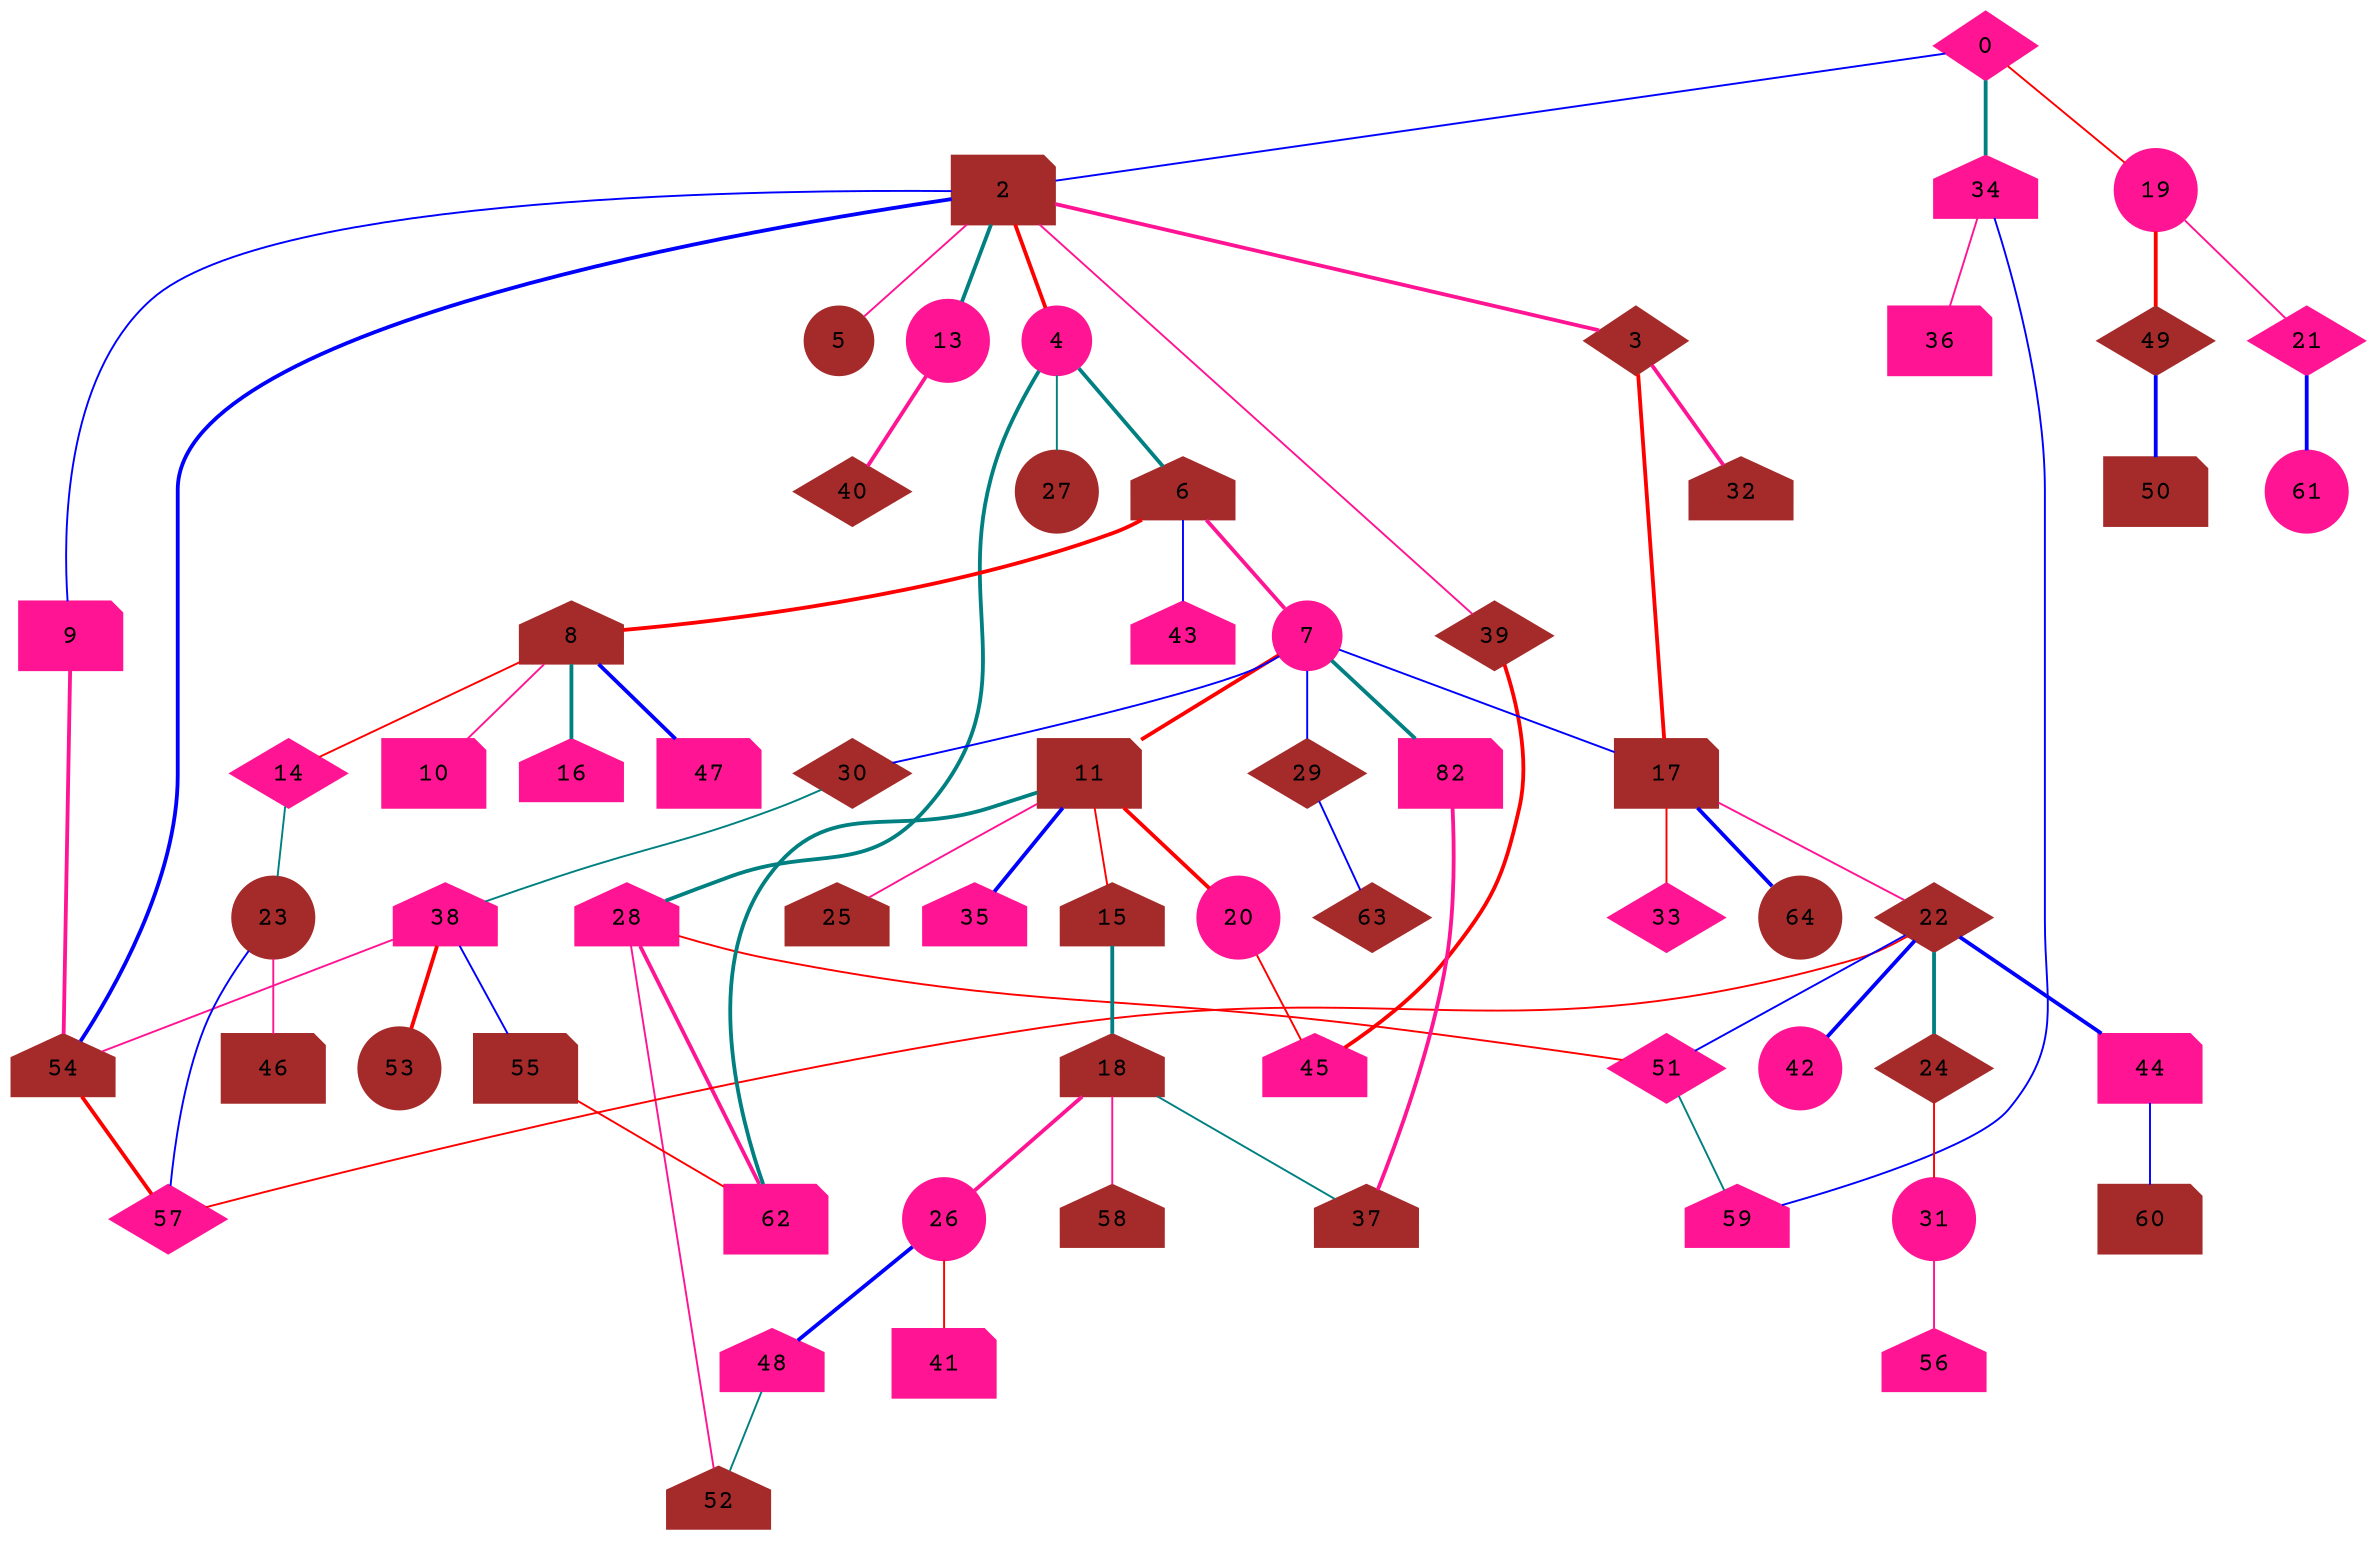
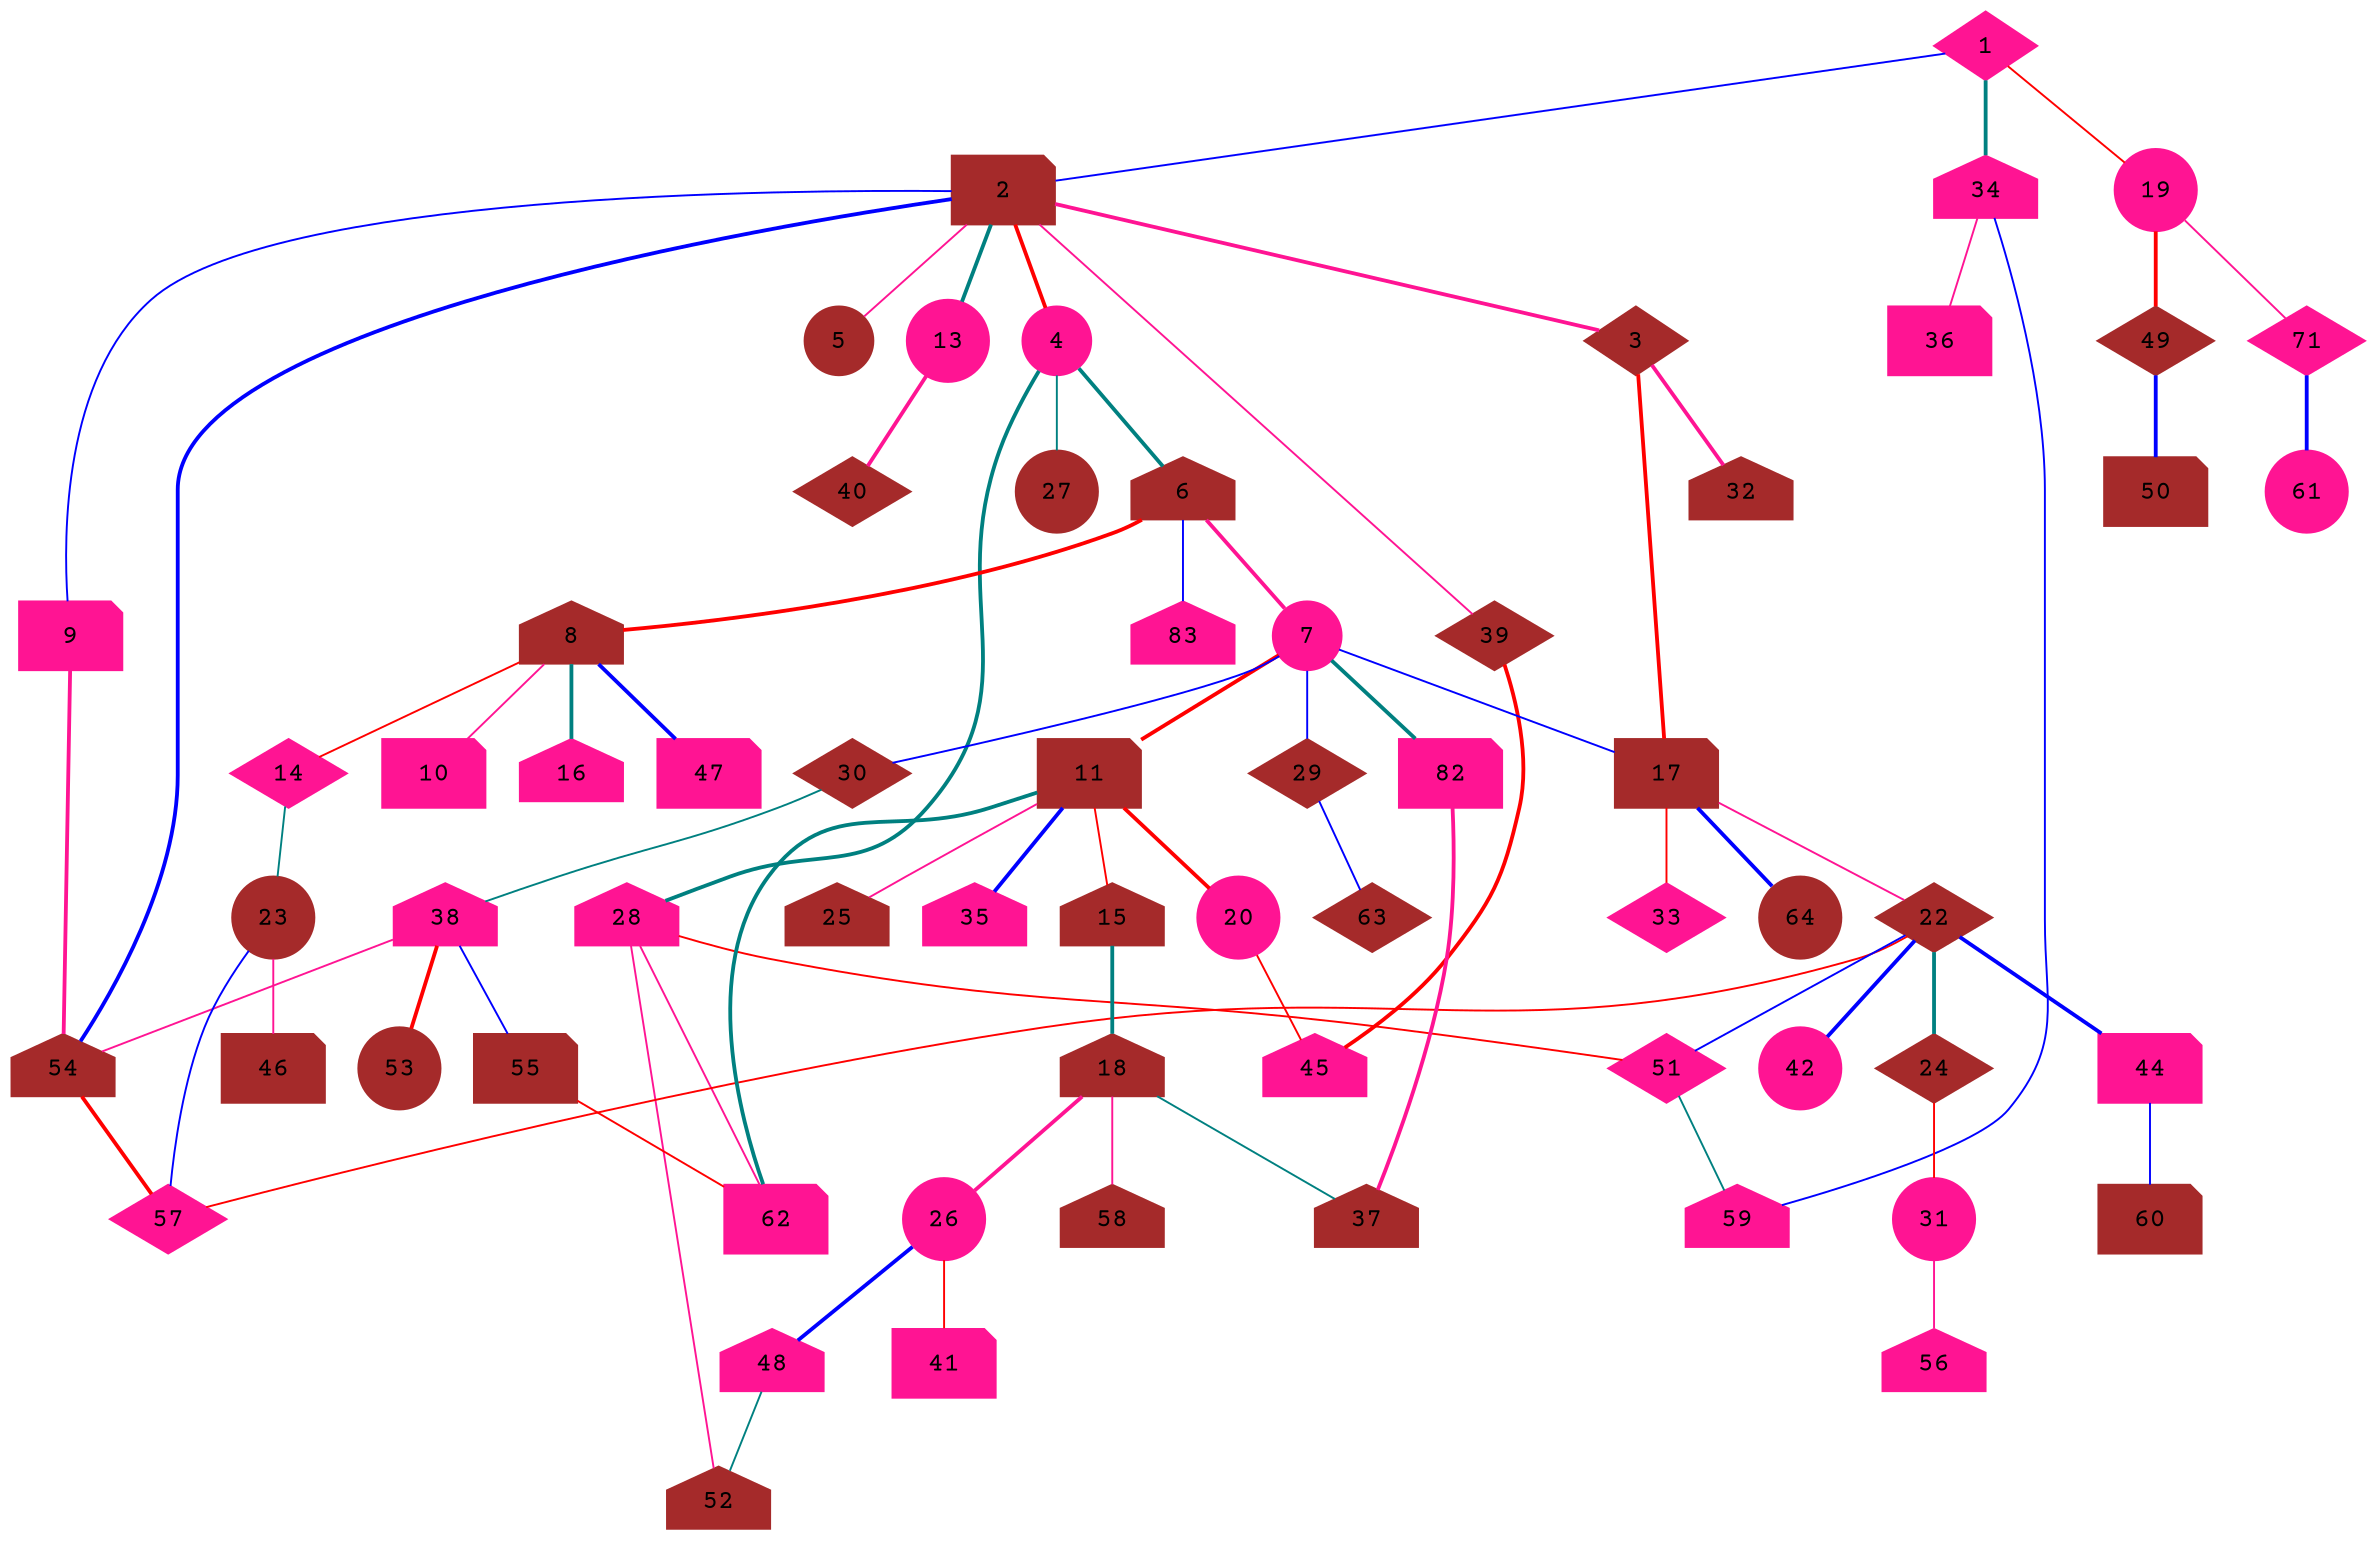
(1986, 46) -> (1986, 46)
(2307, 341) -> (2307, 341)
(1183, 636) -> (1183, 636)
(700, 1065) -> (700, 1065)
